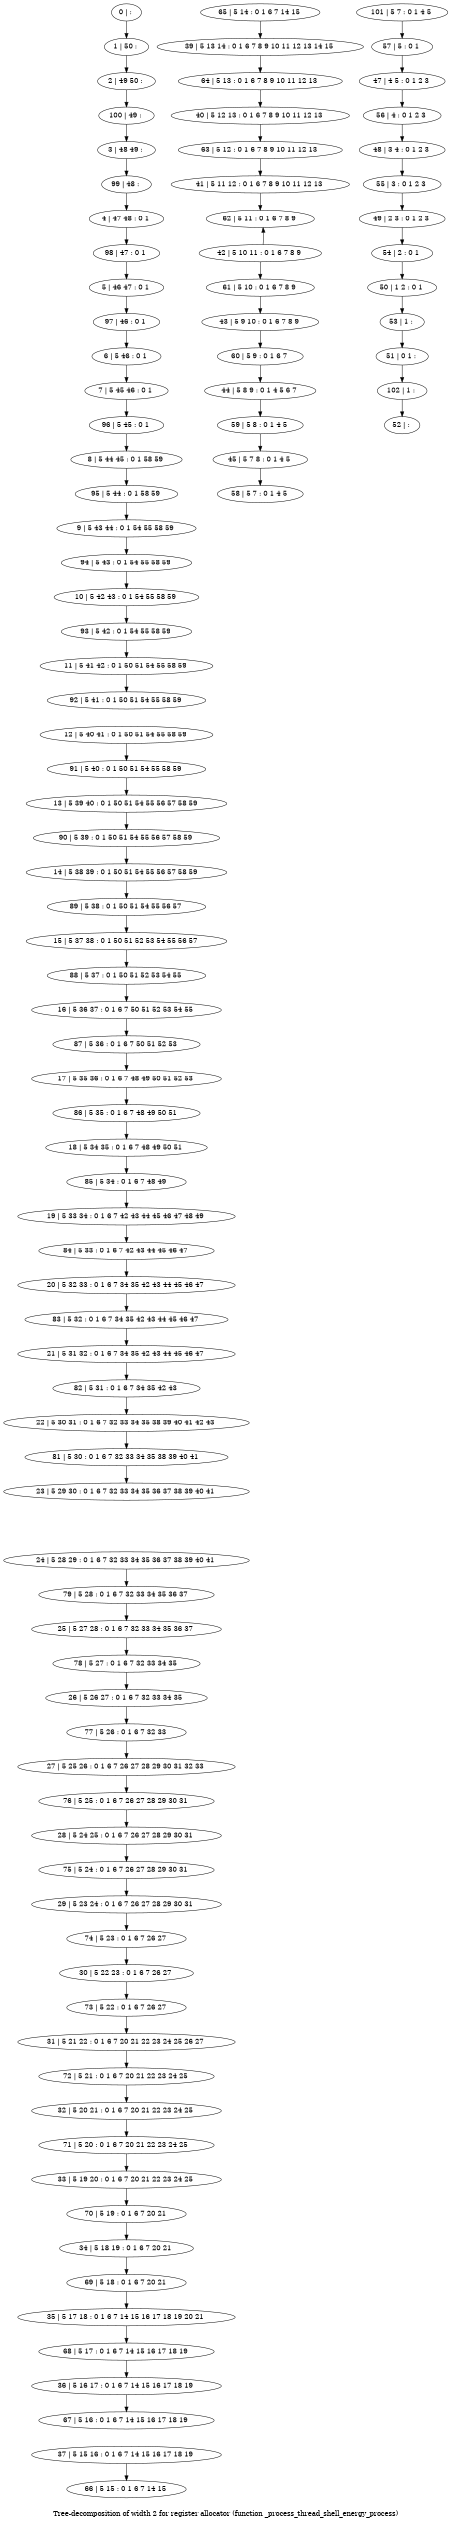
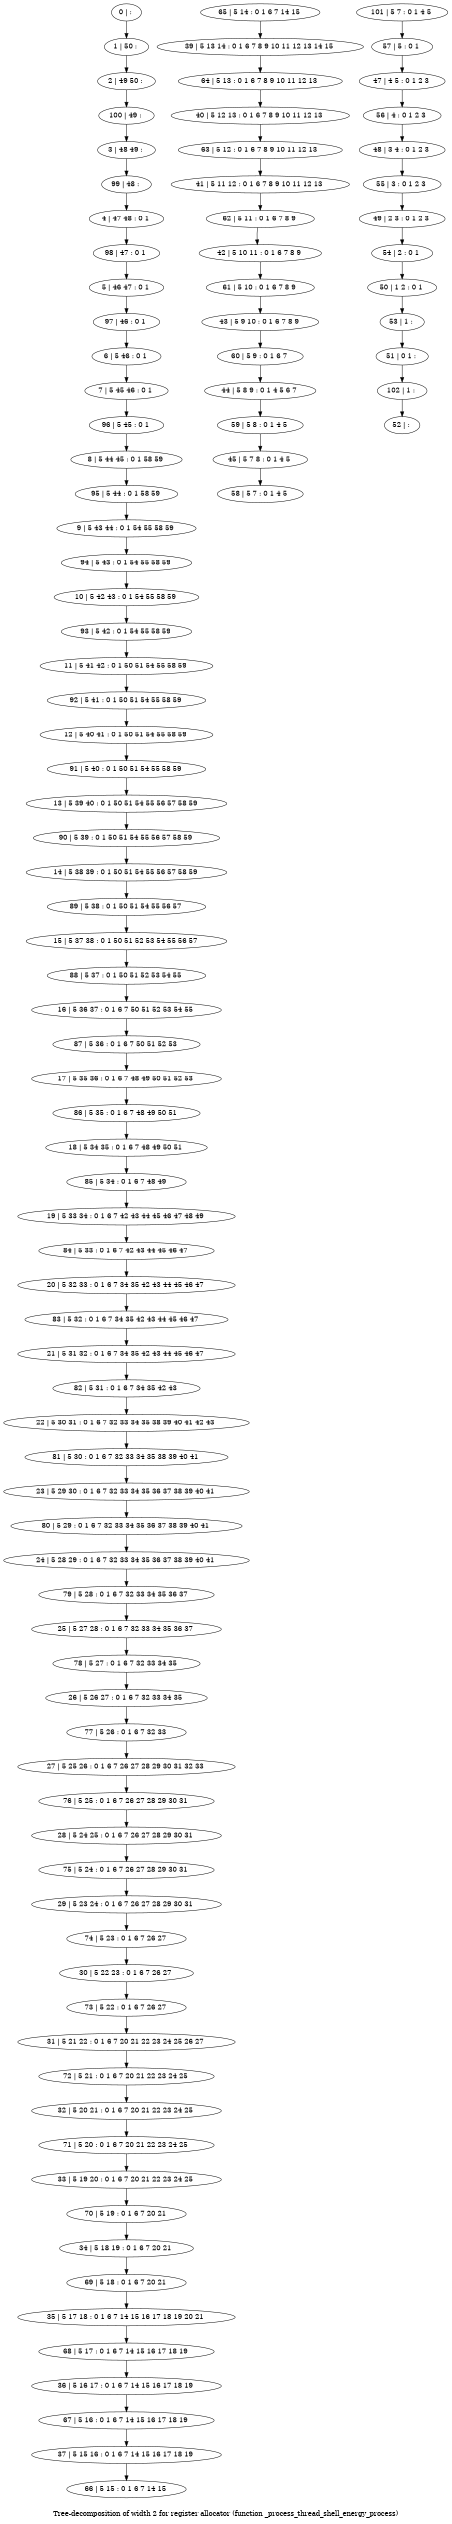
(263, 238) -> (257, 234)
none -> (126, 715)
none -> (126, 1526)
none -> (126, 2435)
